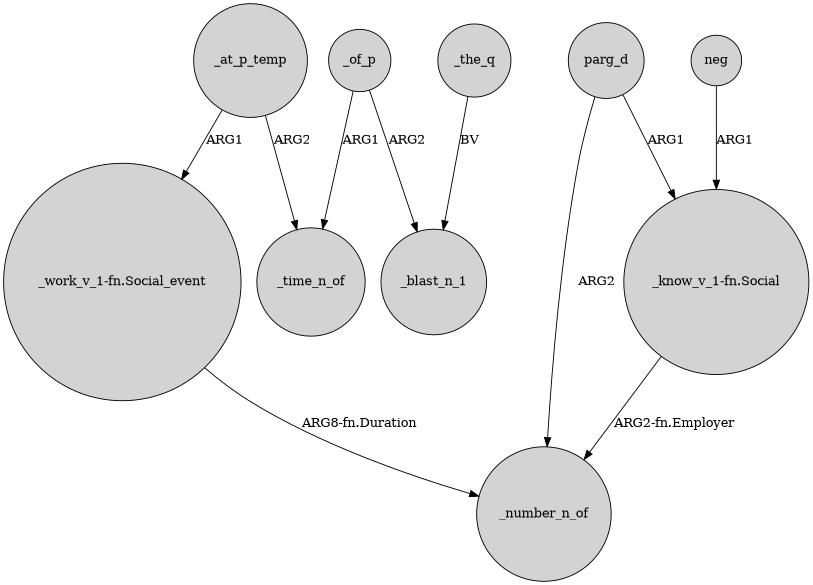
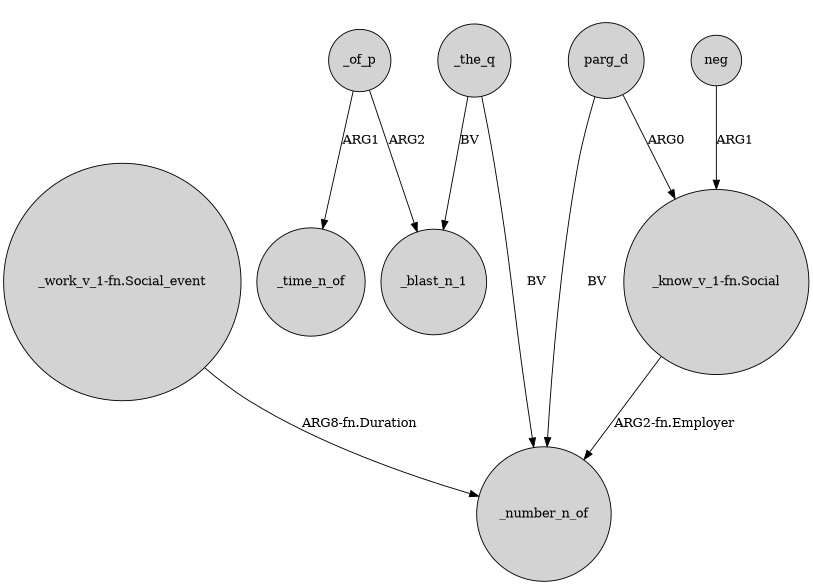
(251, 61) -> none
(666, 140) -> (666, 140)
none -> (509, 267)
(597, 282) -> (597, 282)
